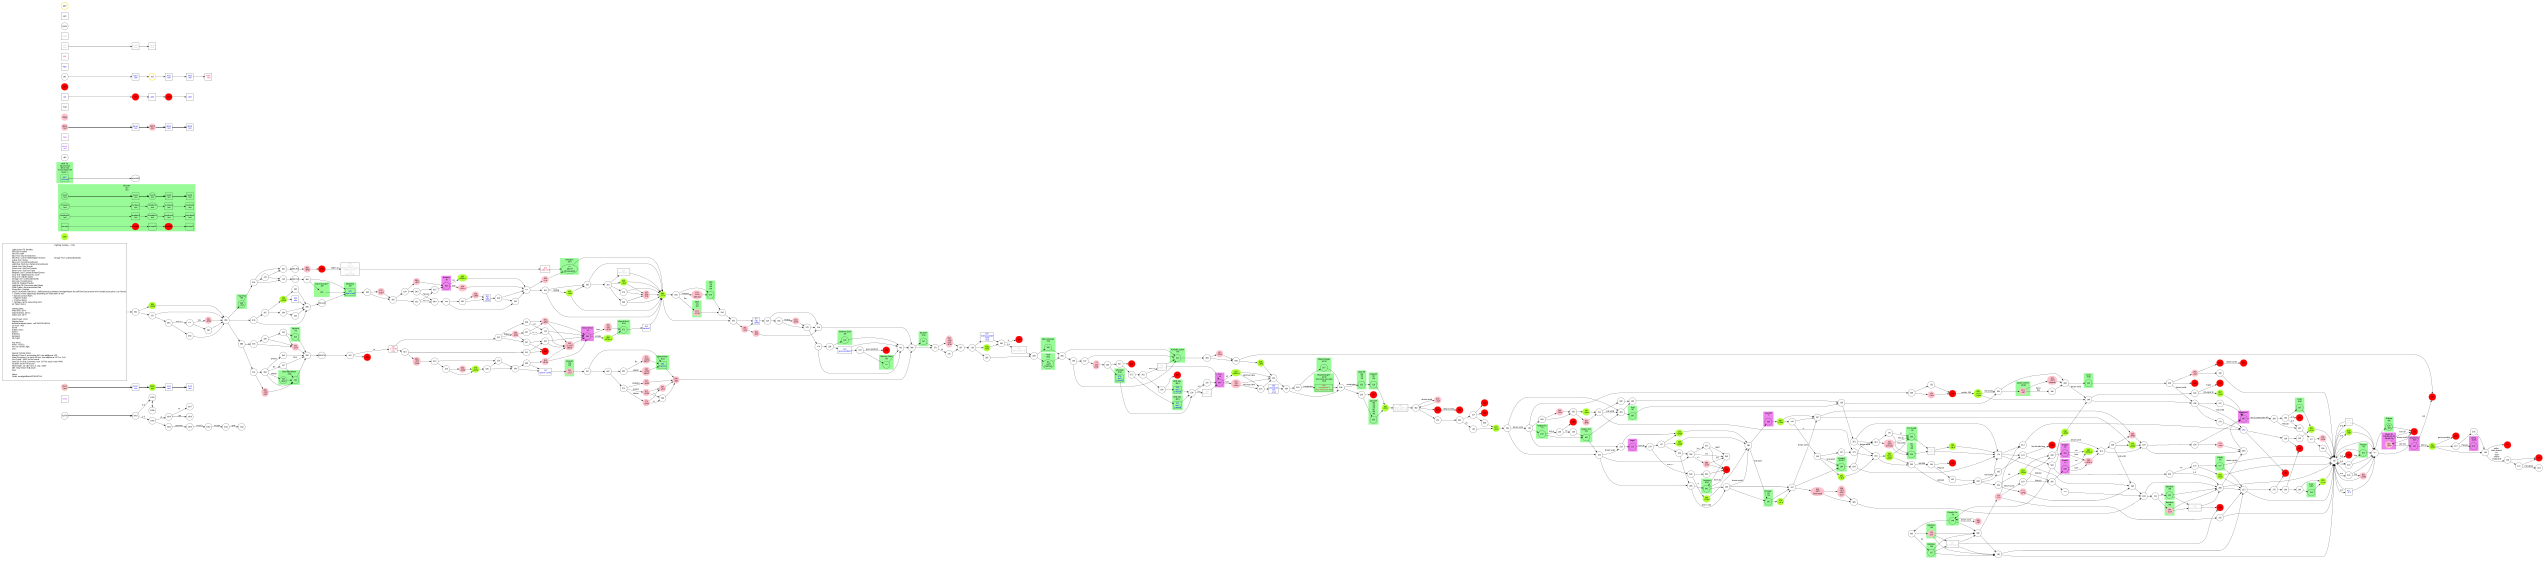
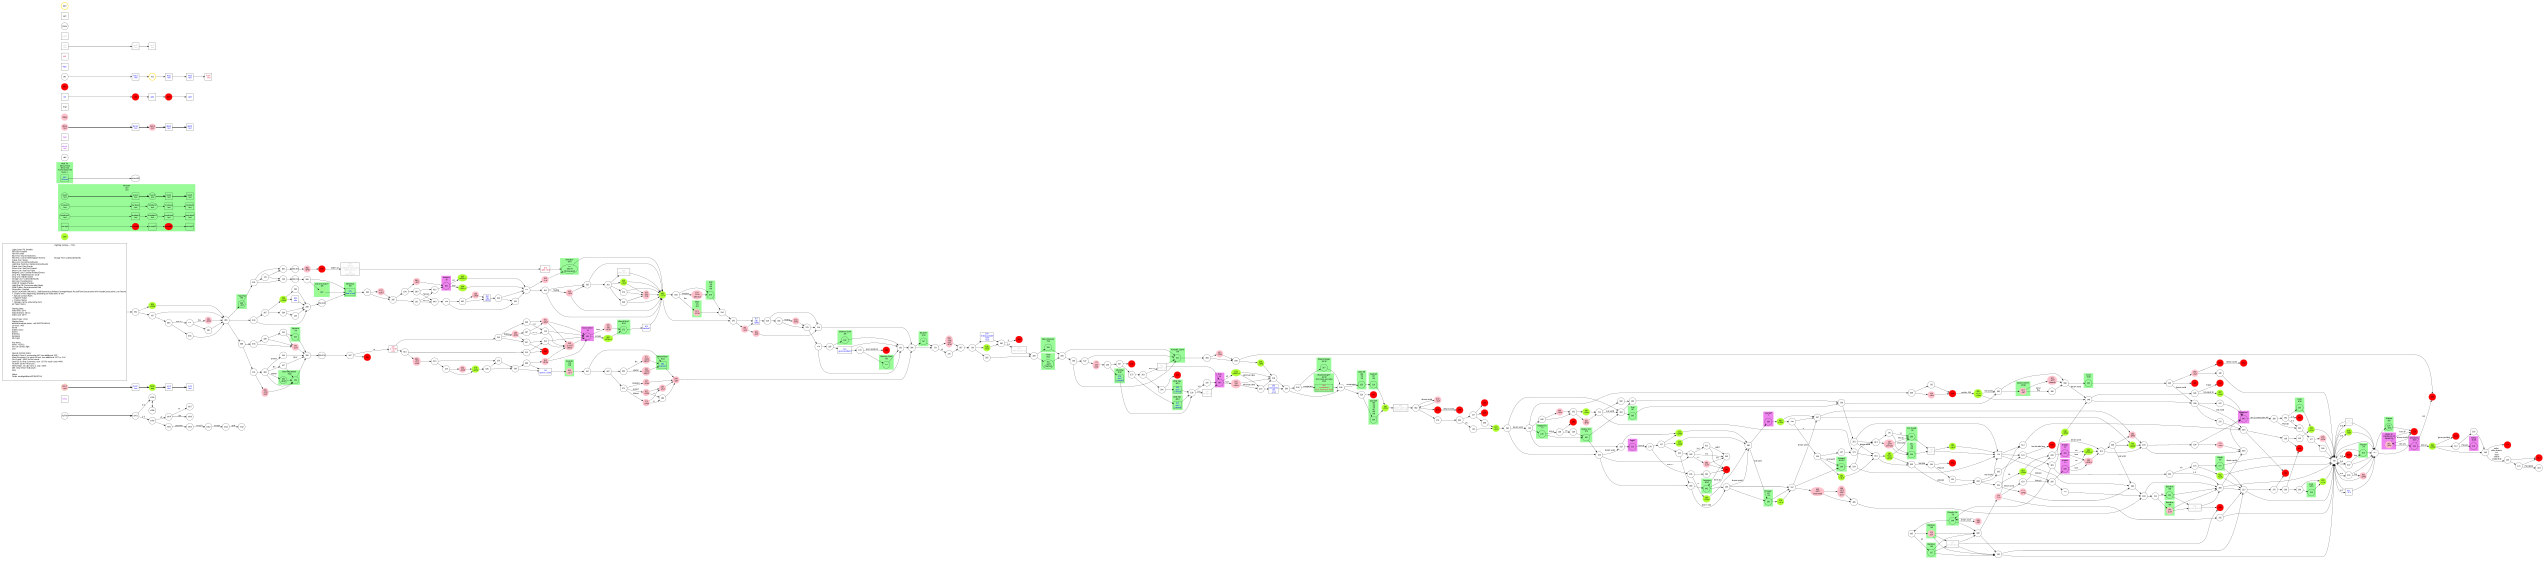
(462, 288) -> (462, 288)
(569, 293) -> (569, 293)
(2244, 430) -> (2244, 430)
